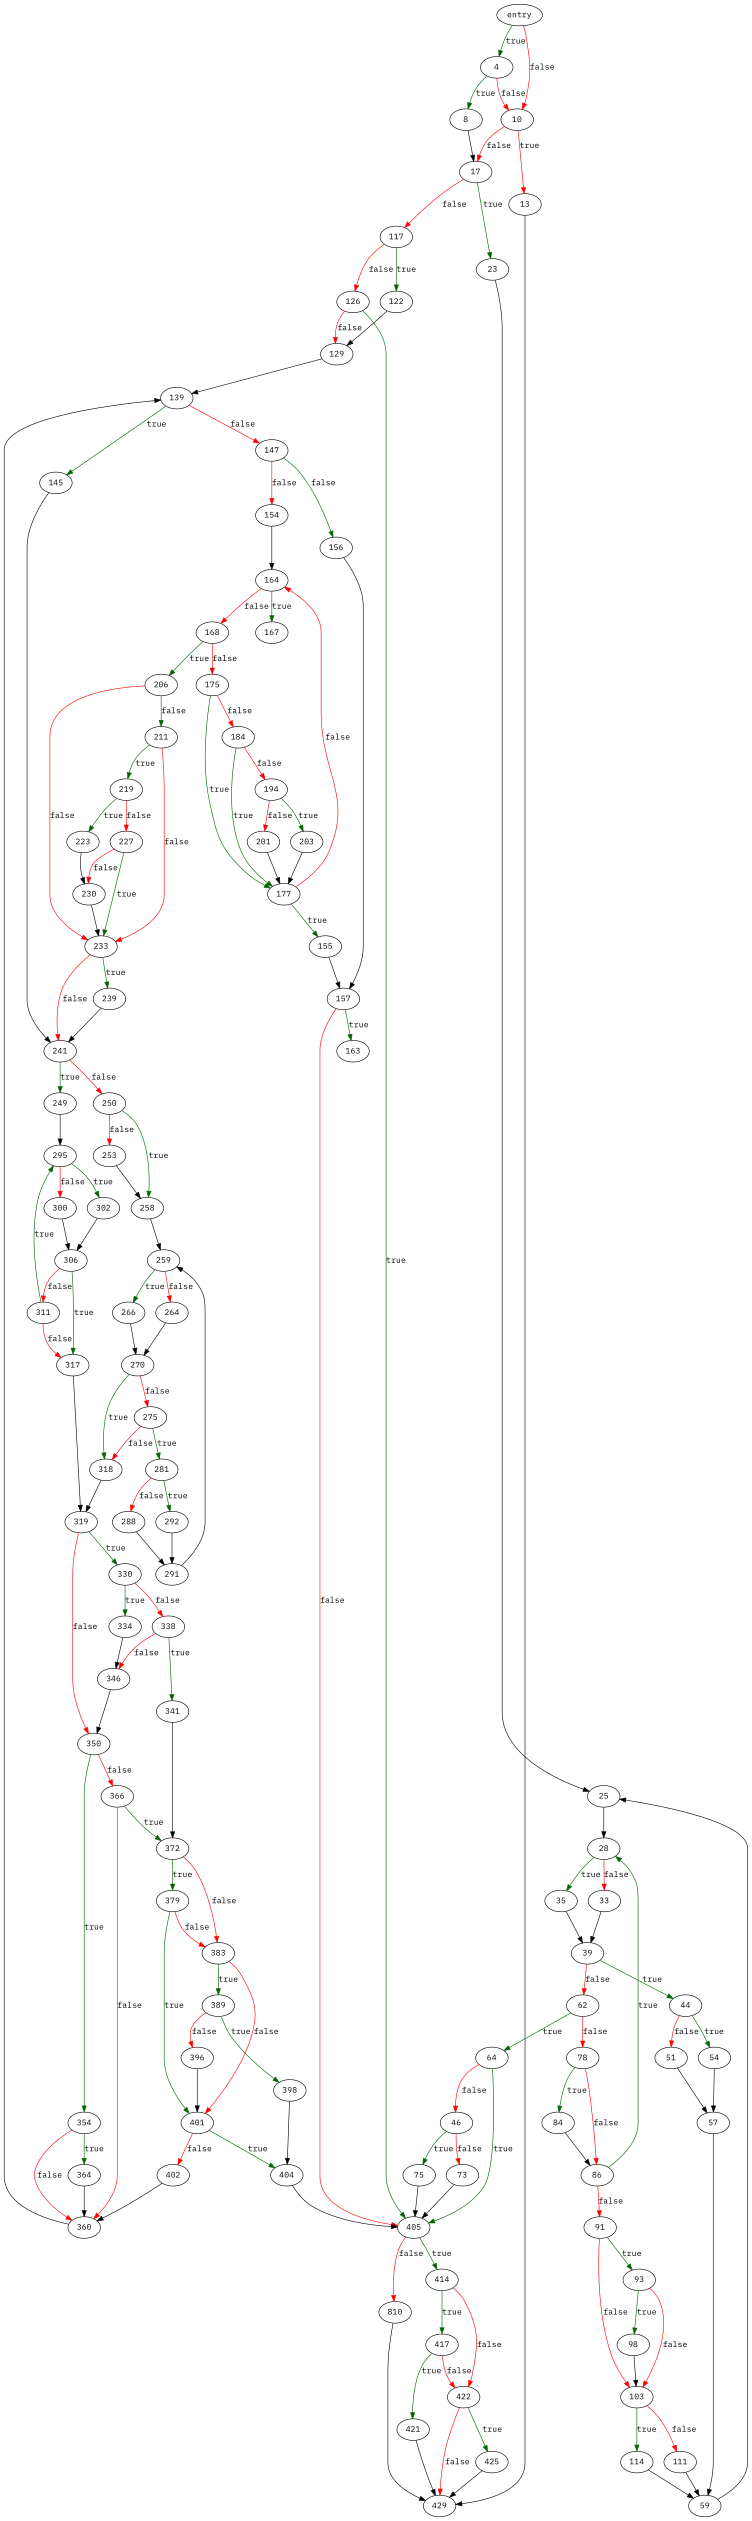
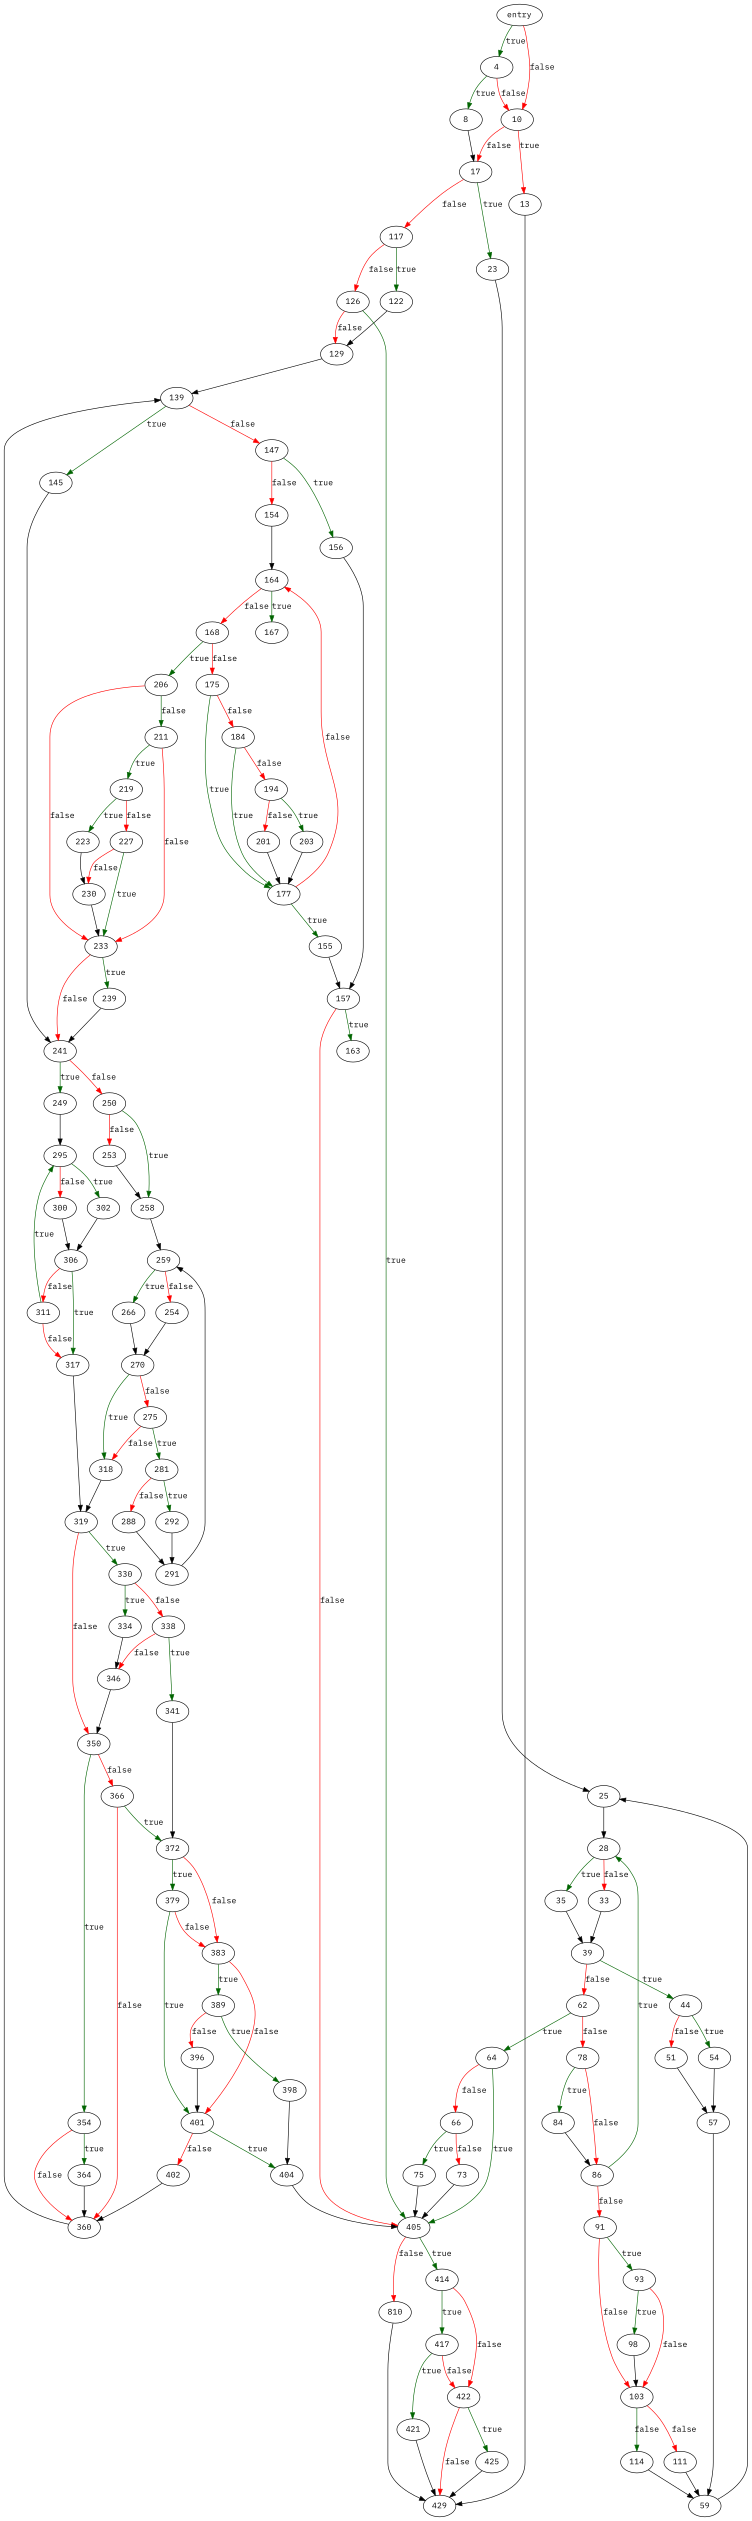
(324, 483) -> (324, 483)
(172, 1313) -> (172, 1313)
(456, 2123) -> (456, 2123)
(647, 2430) -> (647, 2430)
